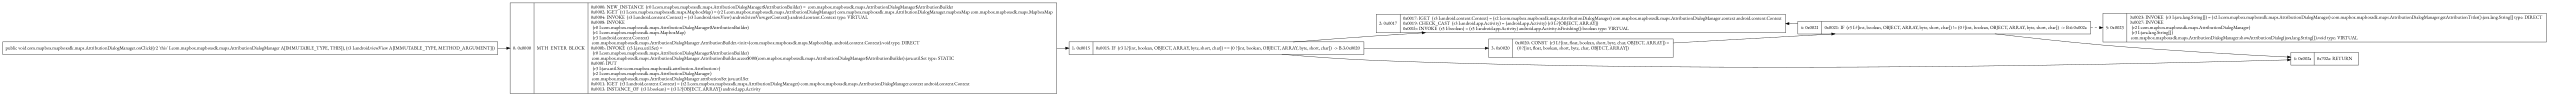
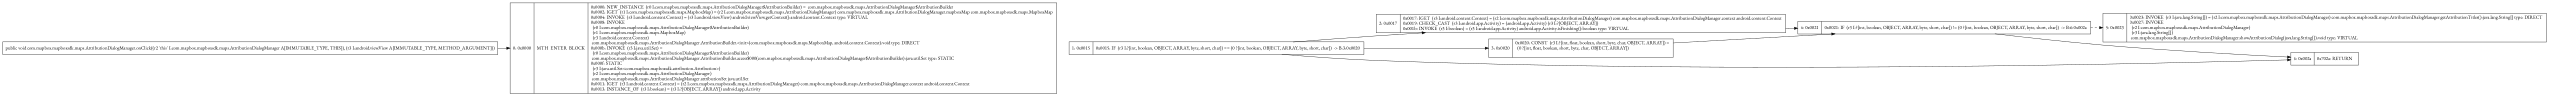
(1793, 24) -> (1790, 28)
(1061, 48) -> none
(605, 63) -> (607, 63)
